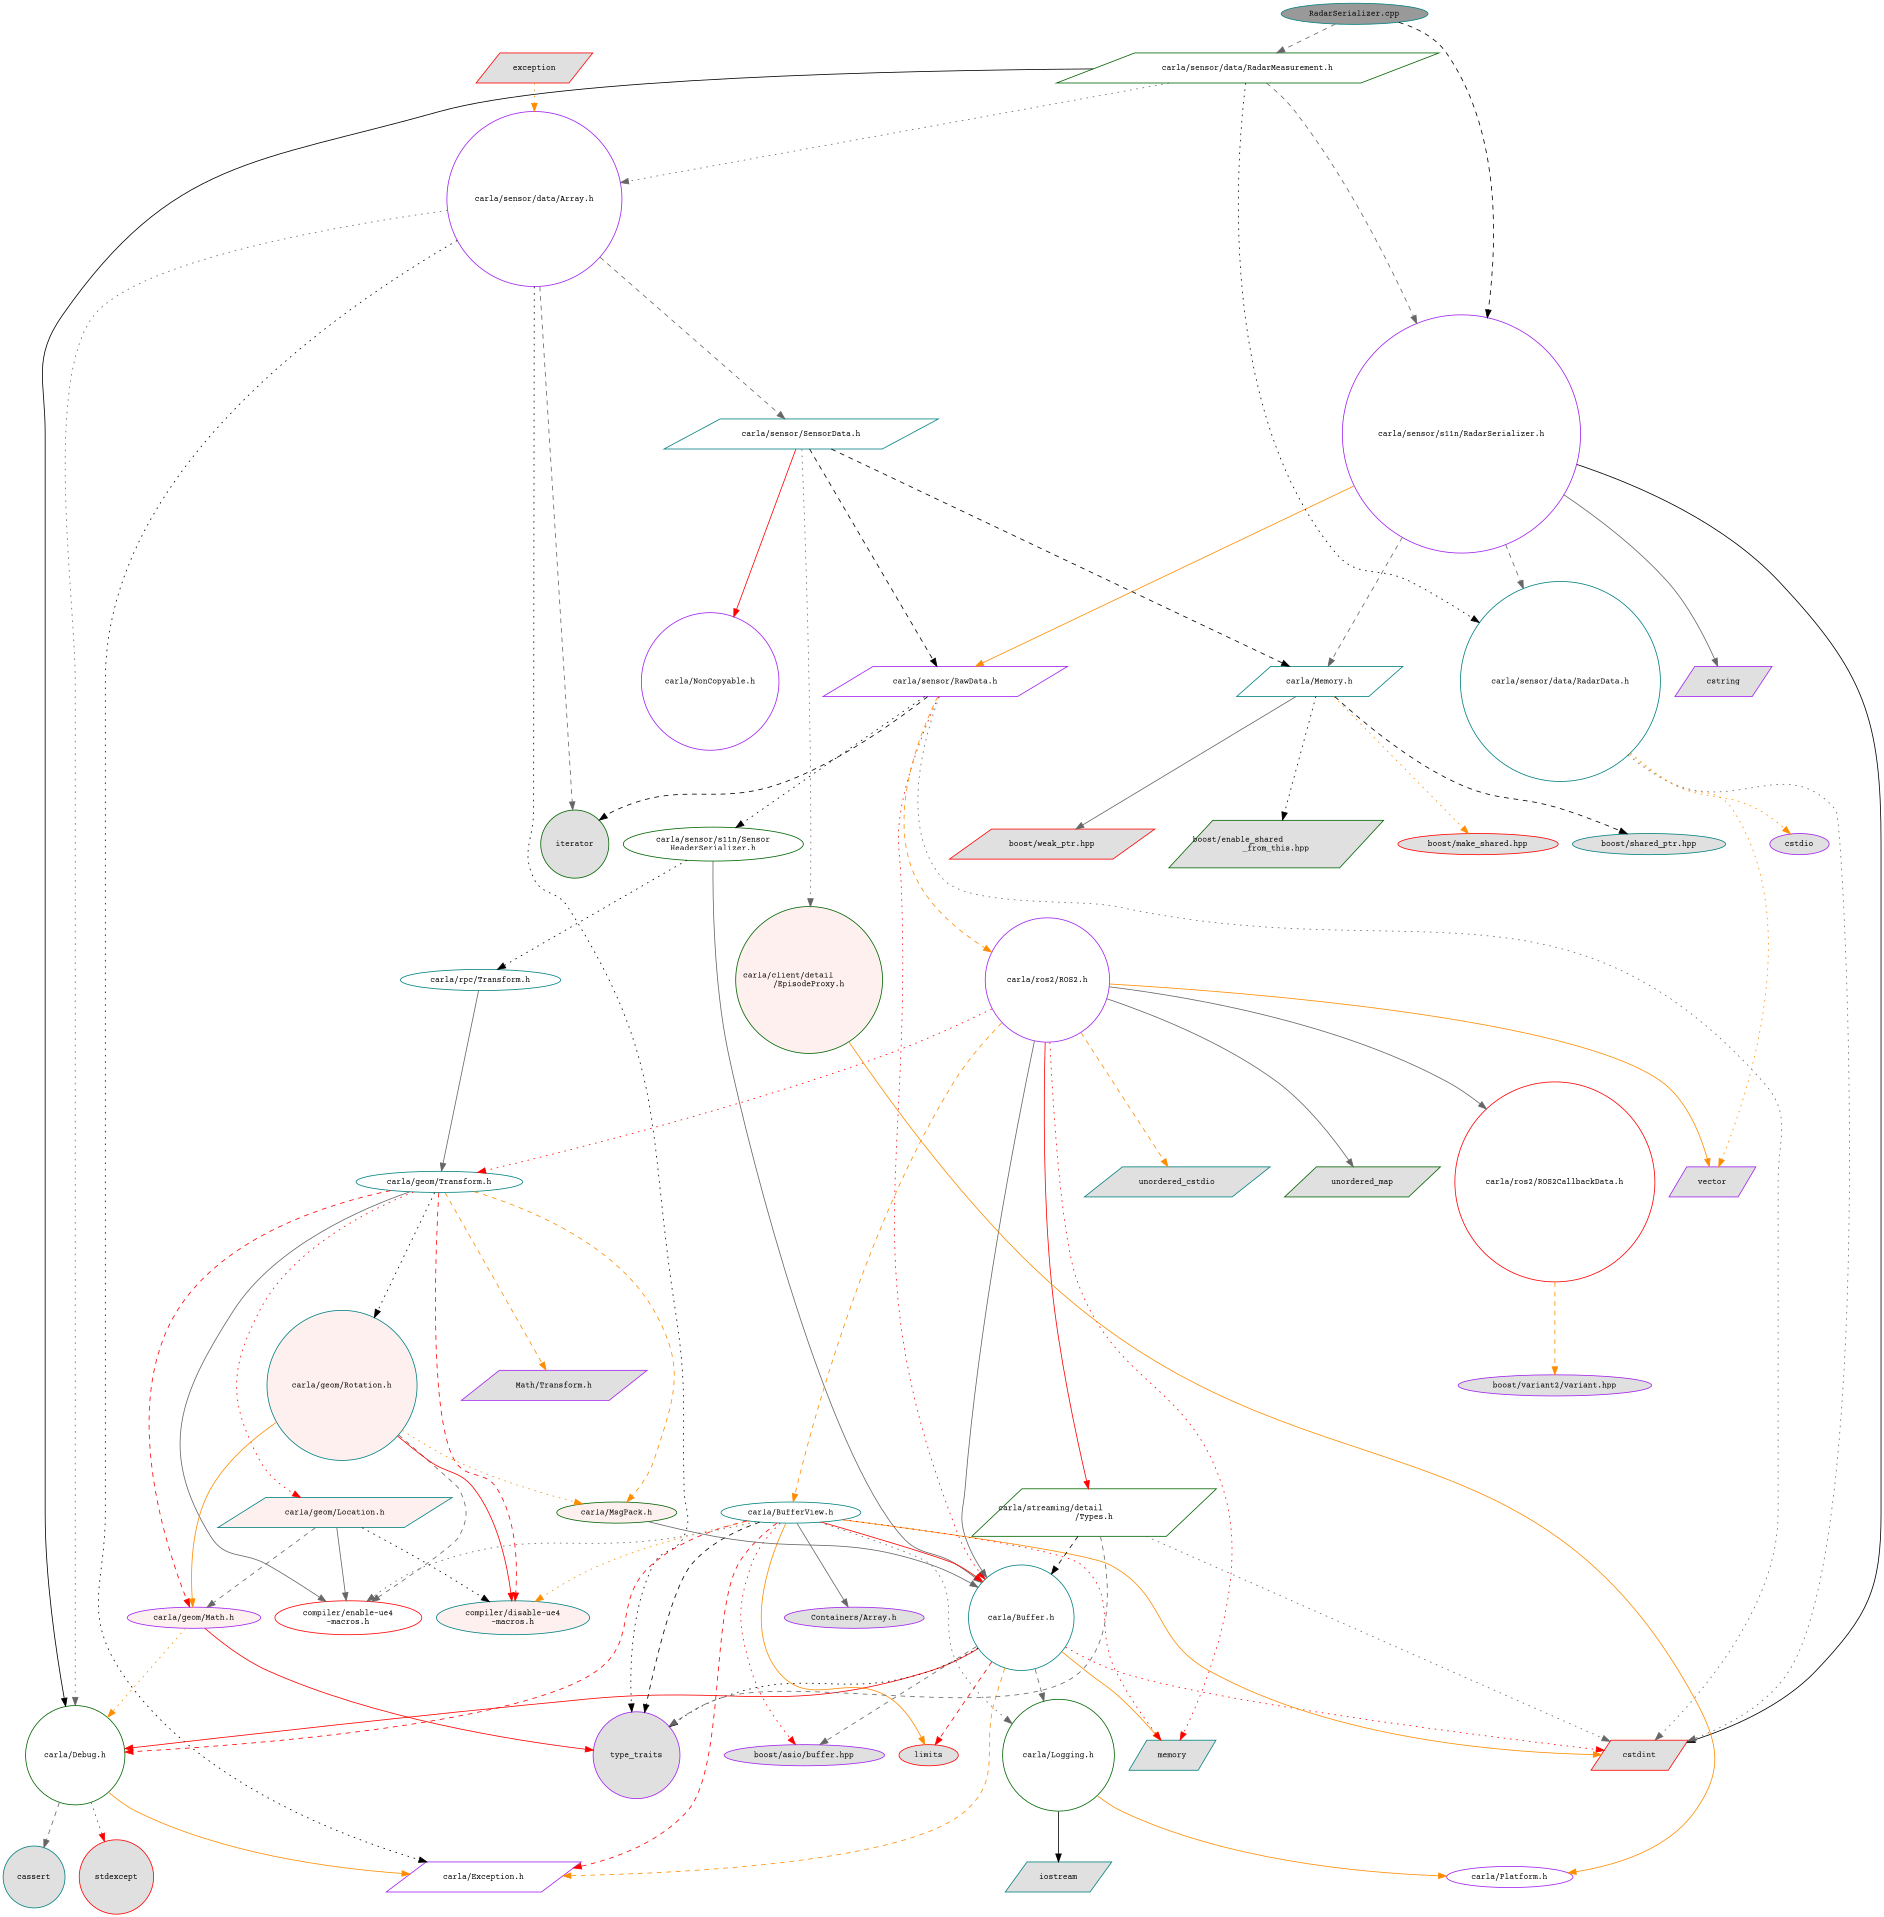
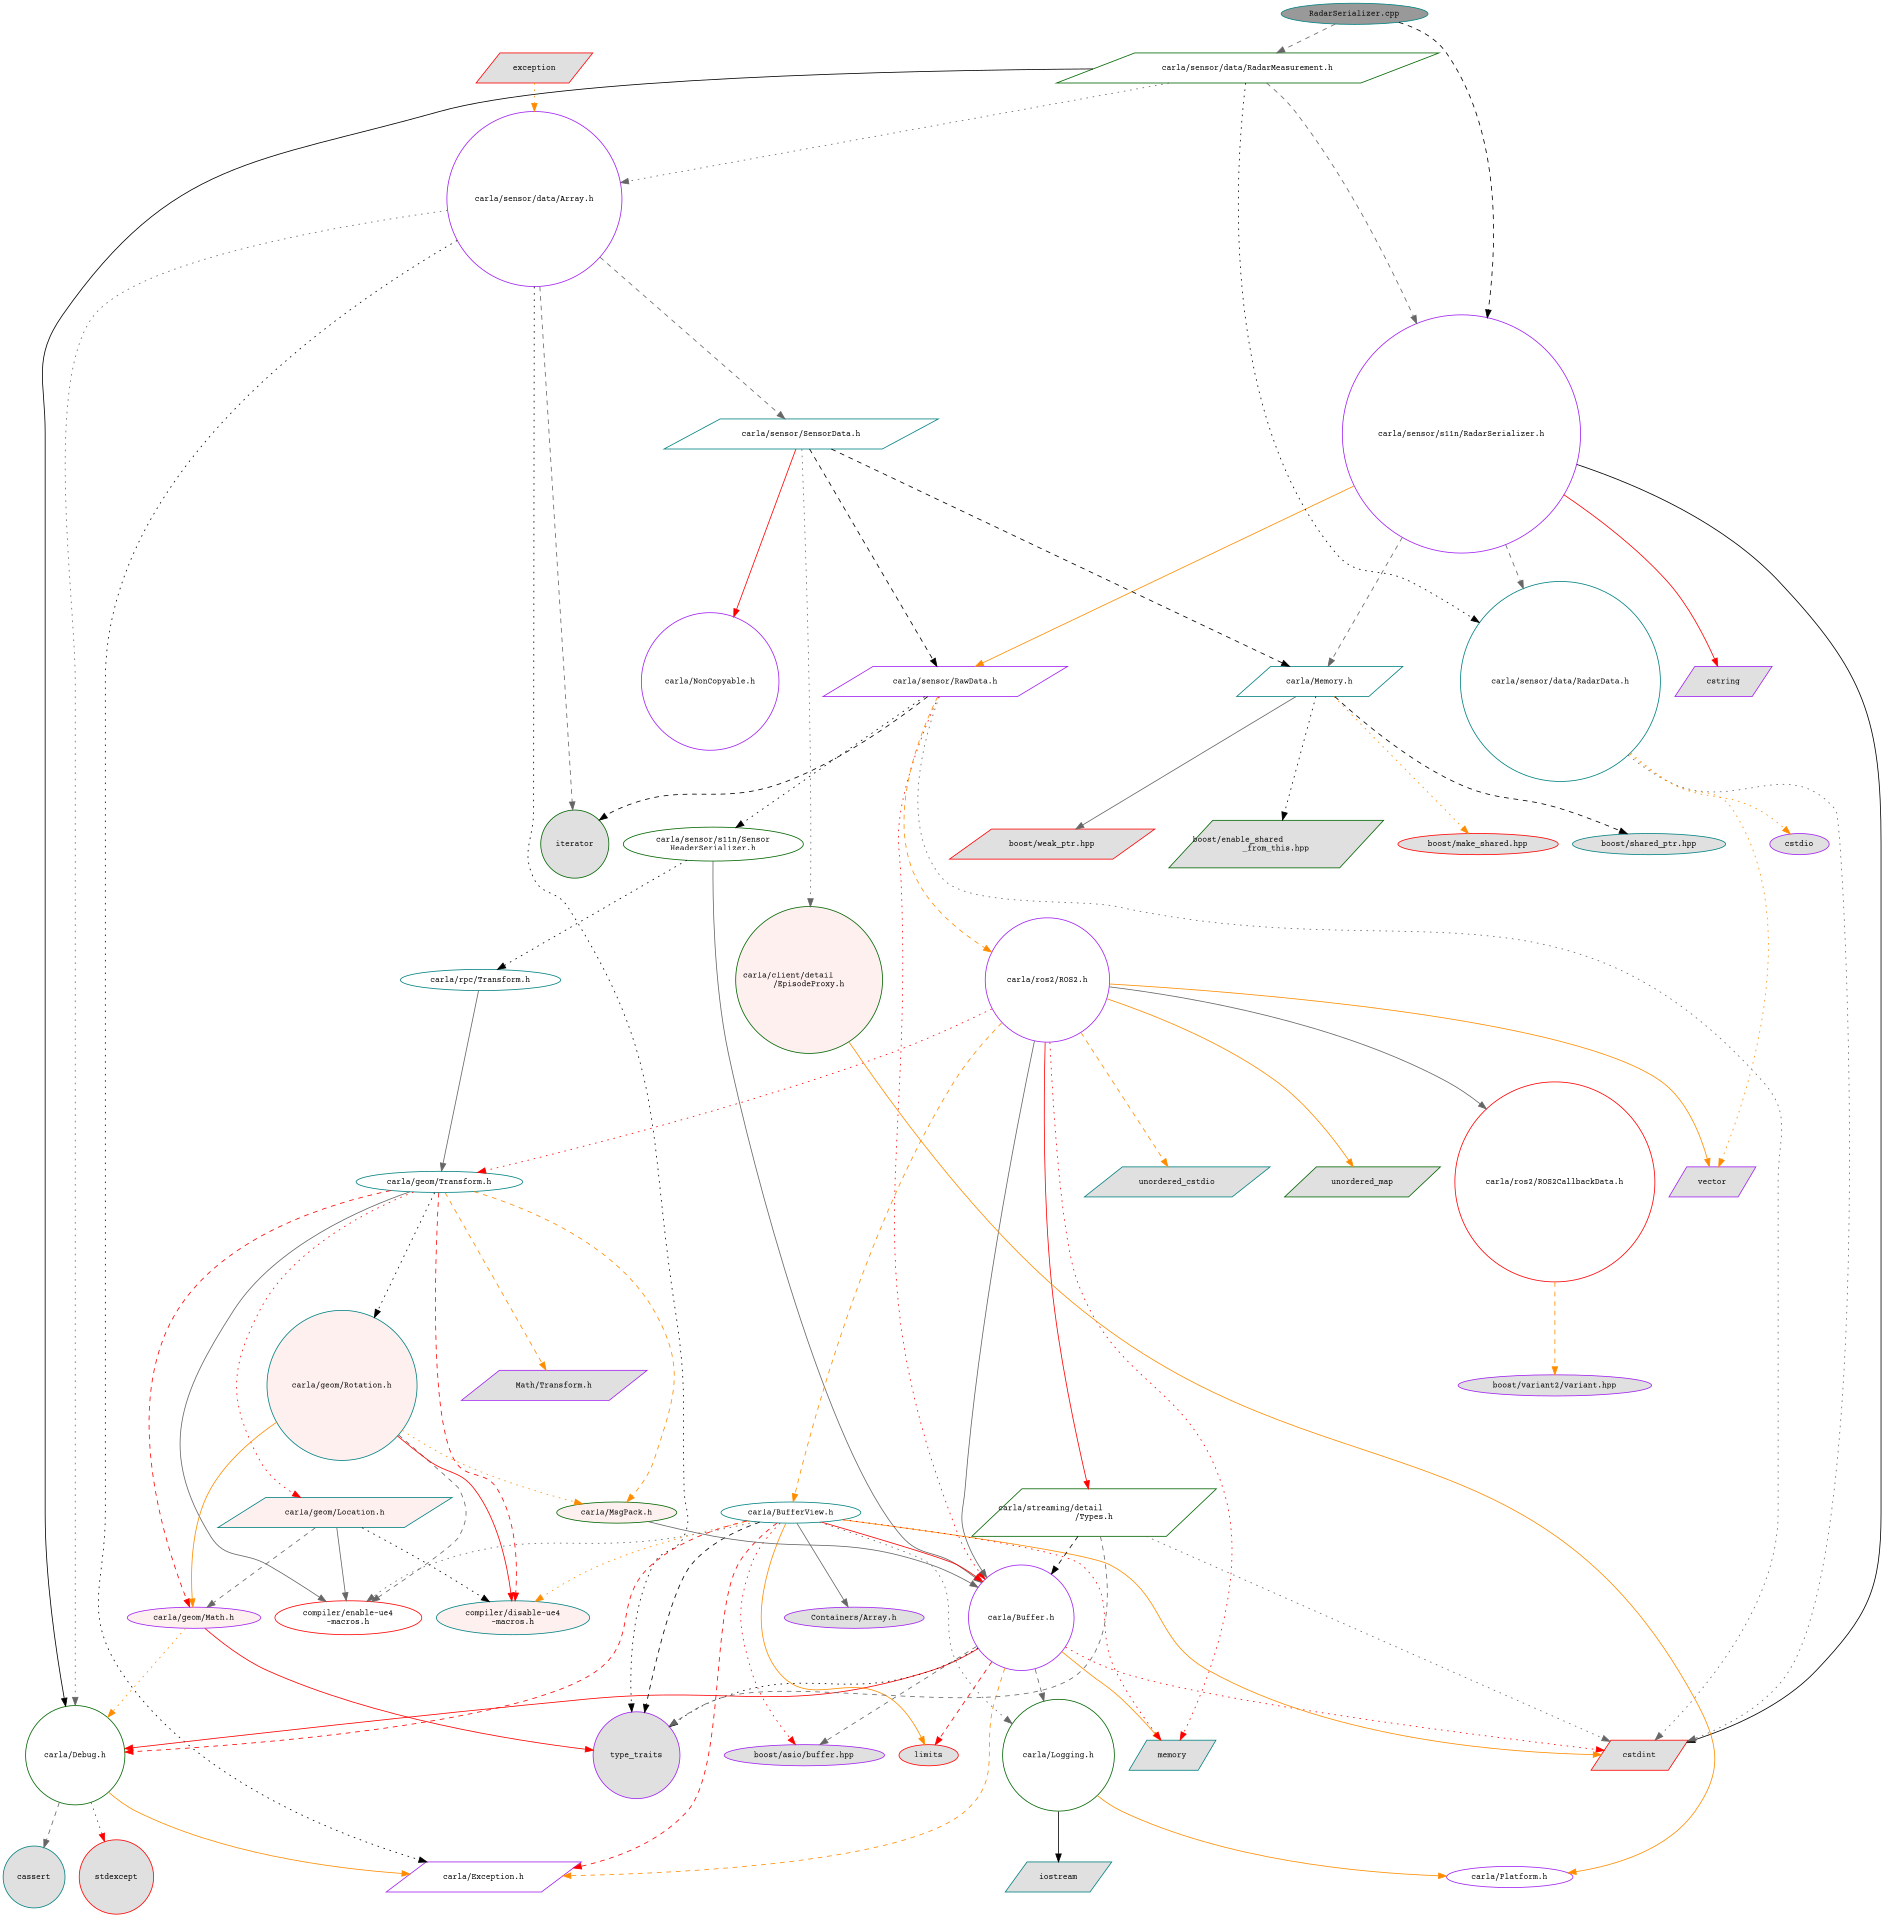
(1652, 566) -> (1652, 566)
(1242, 1059) -> (1242, 1059)
(1021, 1618) -> (1021, 1618)
